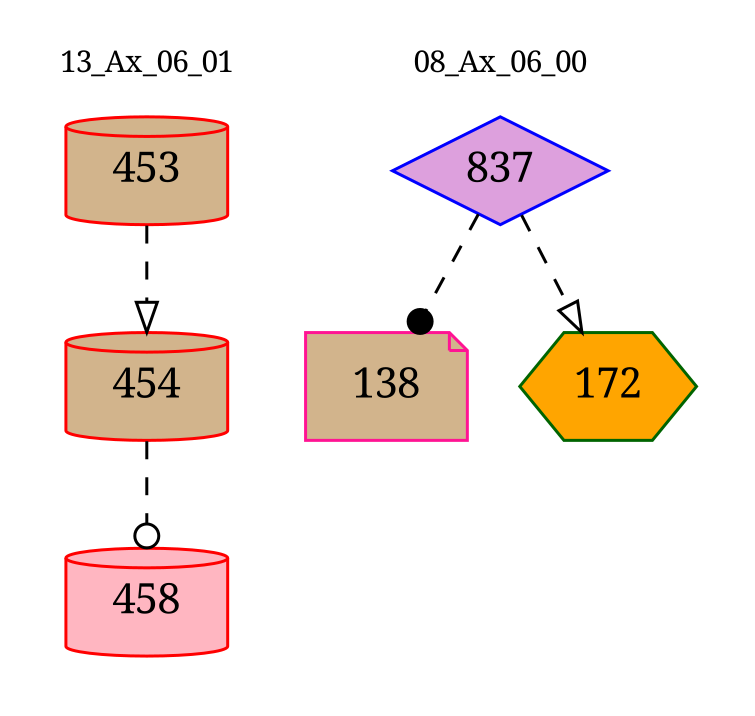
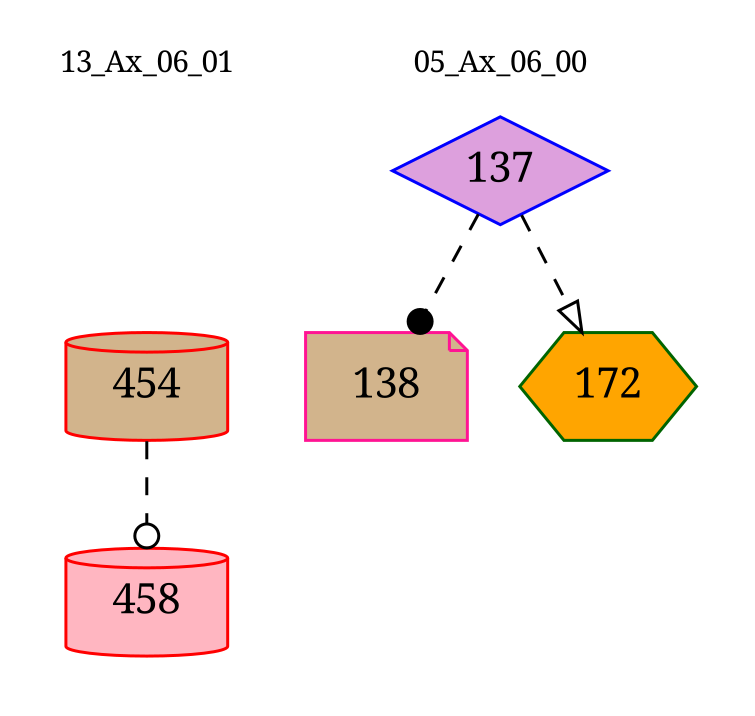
(500, 64) -> (500, 64)
(147, 171) -> none
(500, 171) -> (500, 171)
